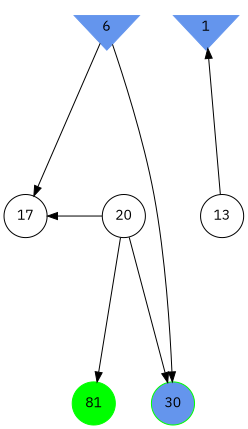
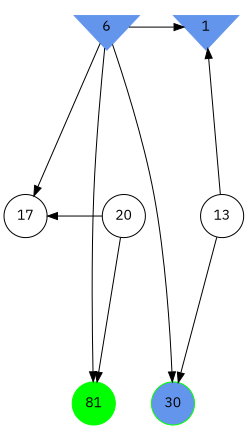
none -> (151, 27)
none -> (93, 210)
(147, 305) -> (199, 305)
